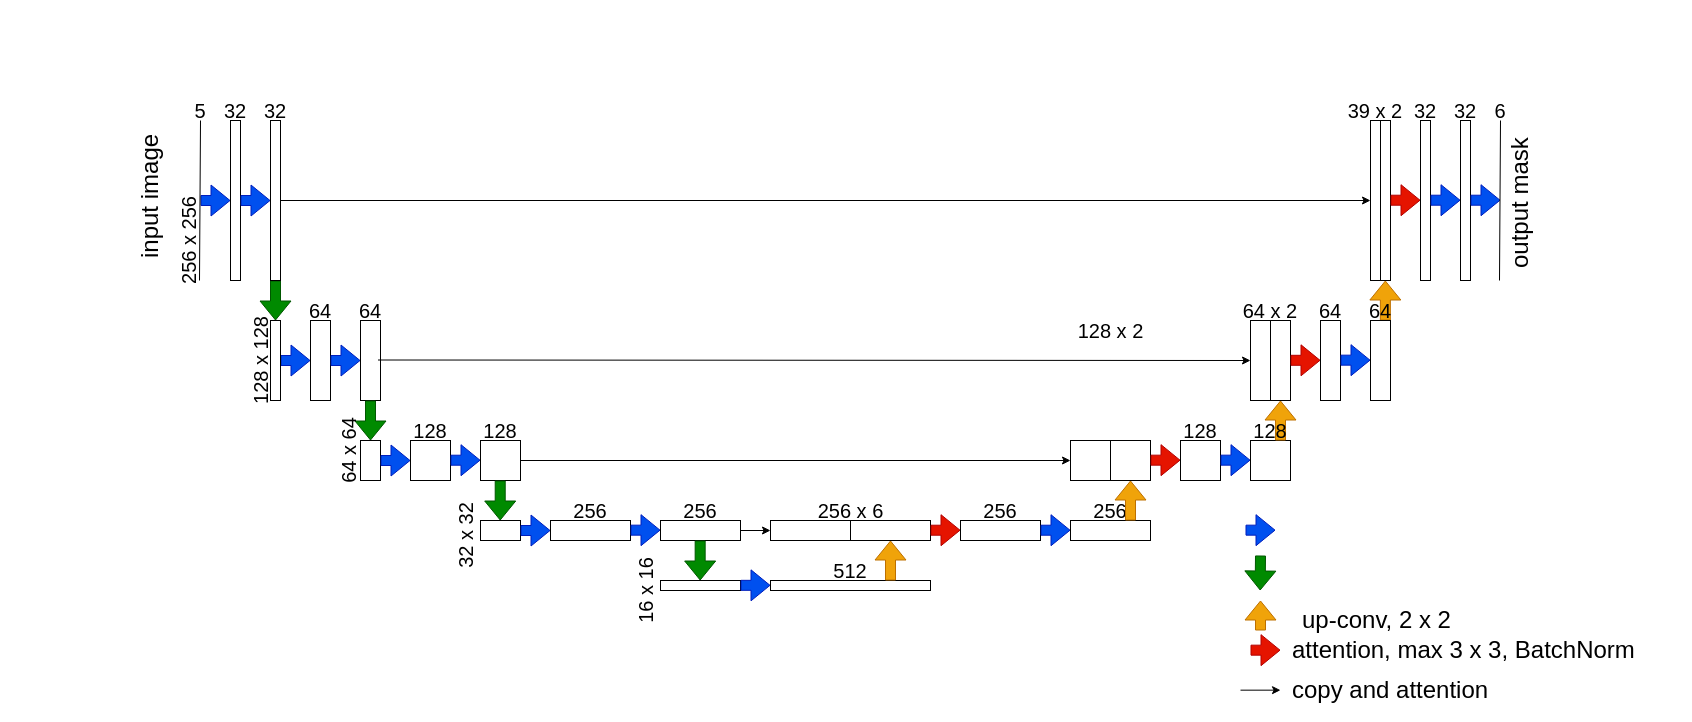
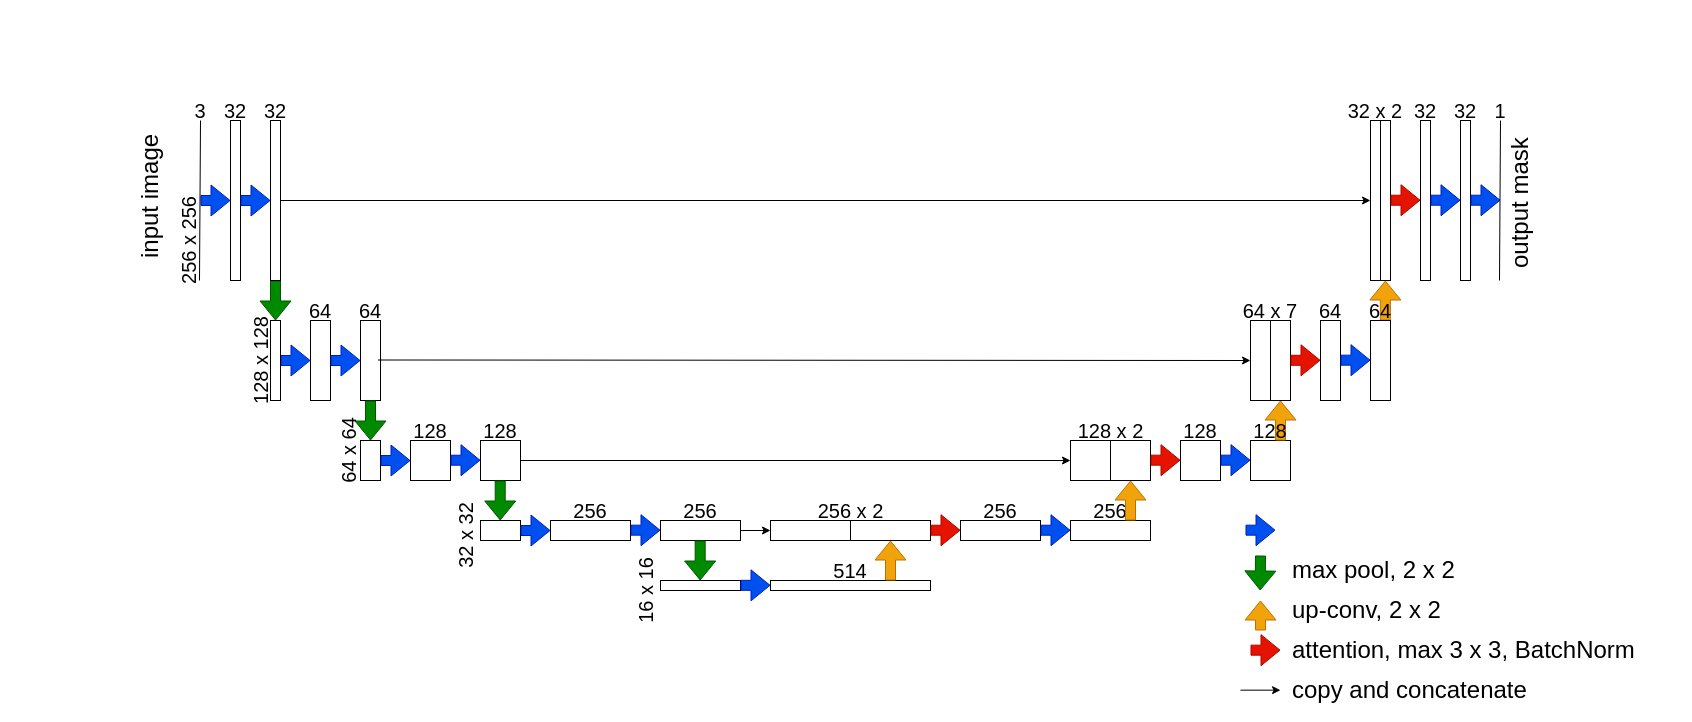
(201, 111) -> (201, 111)
(1376, 111) -> (1376, 111)
(1501, 111) -> (1501, 111)
(1271, 311) -> (1271, 311)
(1111, 331) -> (1111, 431)
(851, 511) -> (851, 511)
(851, 571) -> (851, 571)
none -> (1421, 571)
(1431, 621) -> (1421, 611)
(1348, 691) -> (1357, 691)
